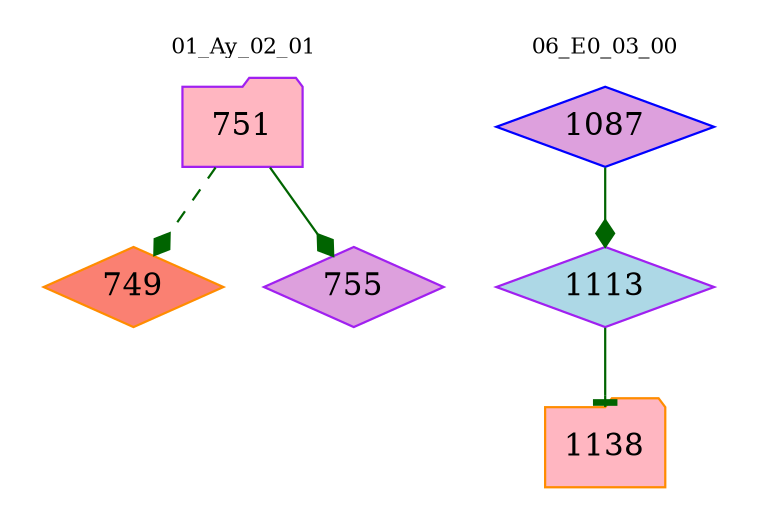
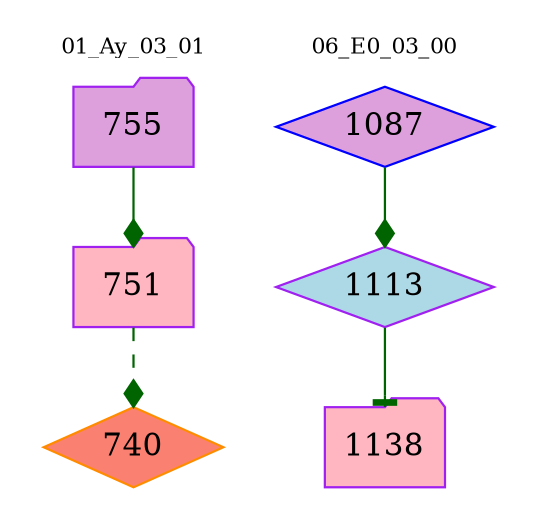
(244, 48) -> (133, 48)
(294, 201) -> (133, 194)
(133, 287) -> (133, 447)
(354, 287) -> (133, 127)
(605, 447) -> (385, 447)
